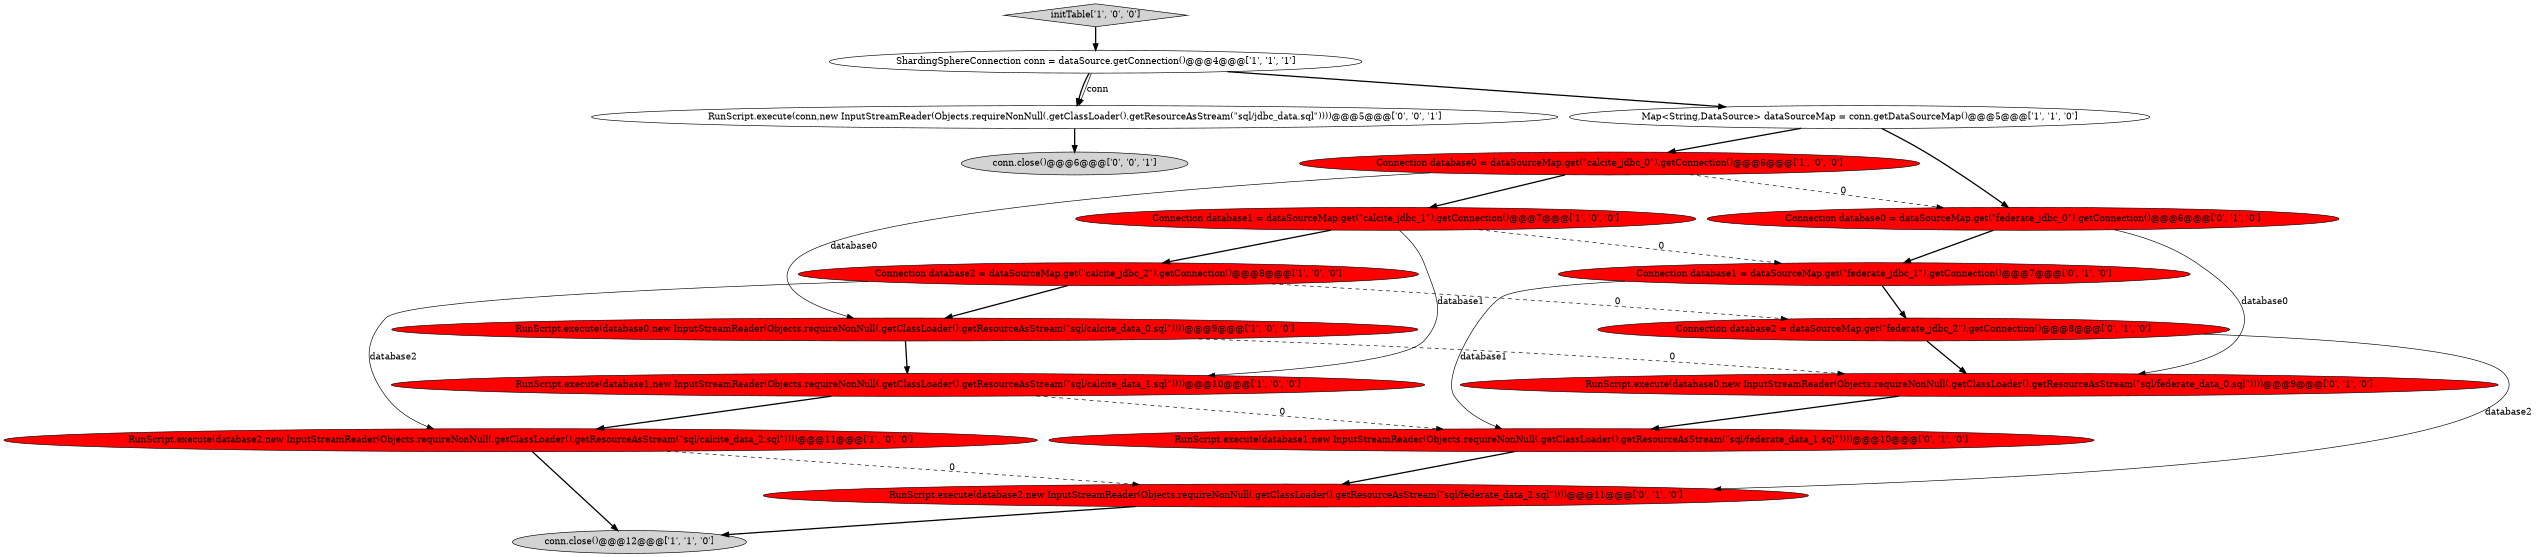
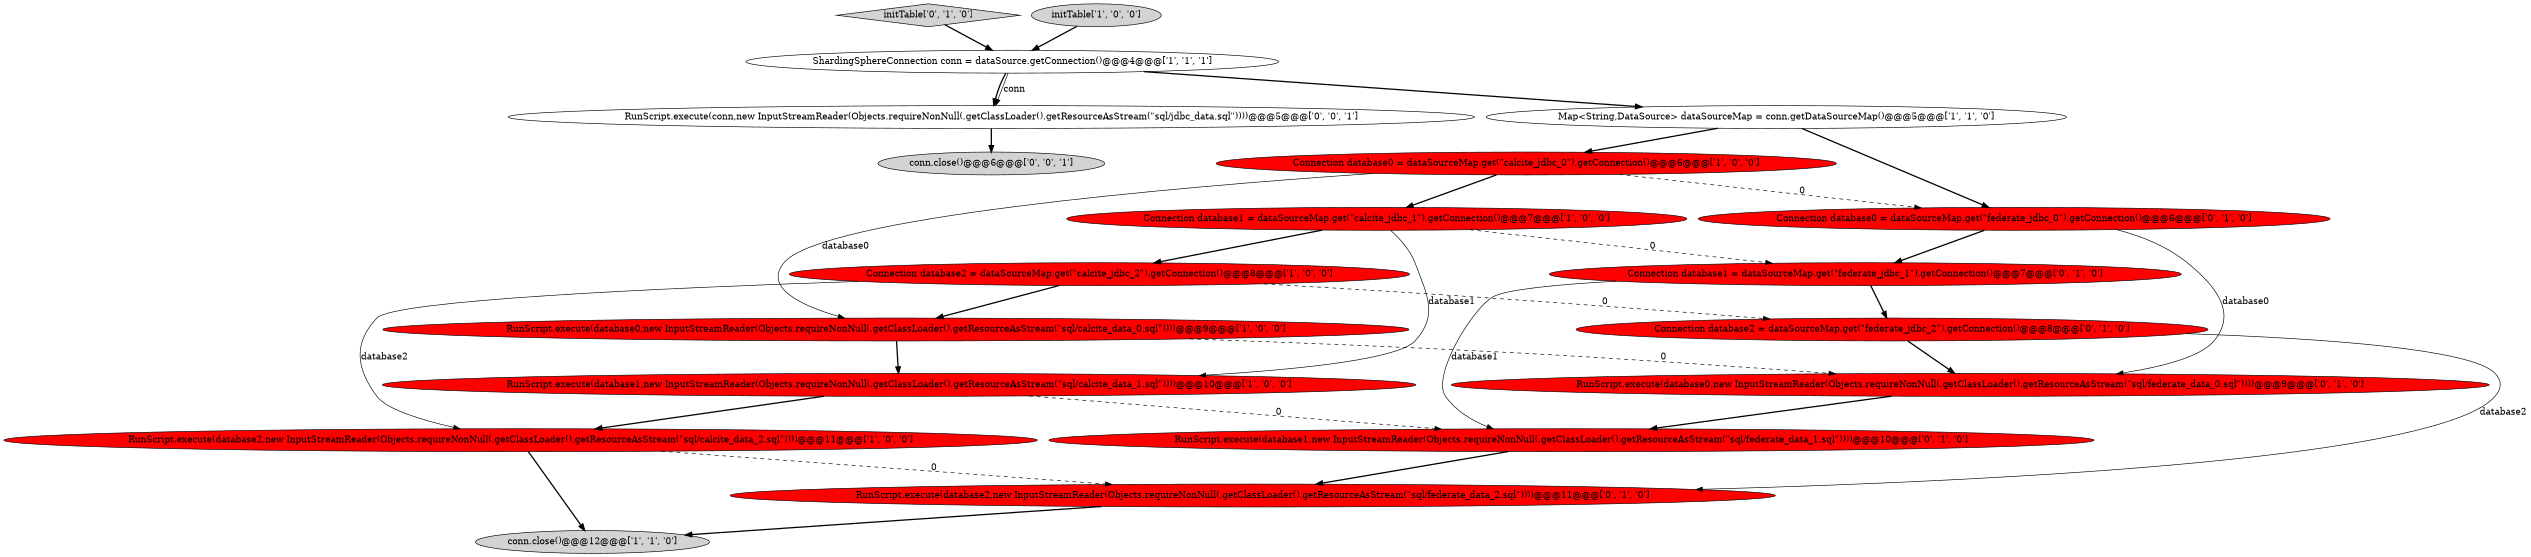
none -> (928, 15)
(1096, 15) -> (1096, 15)
